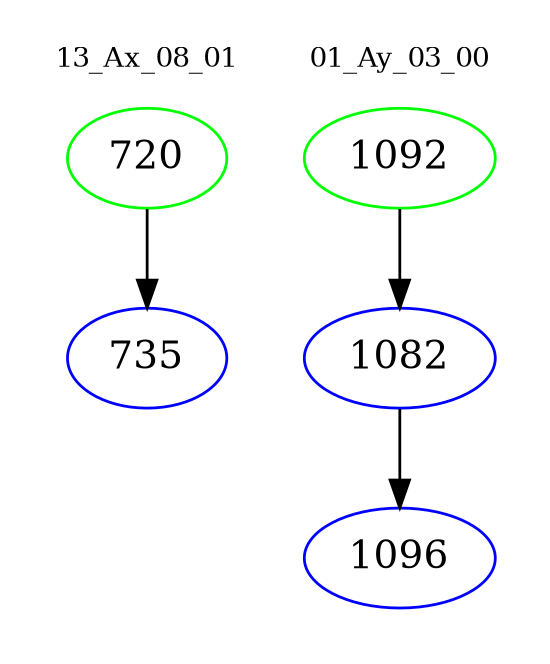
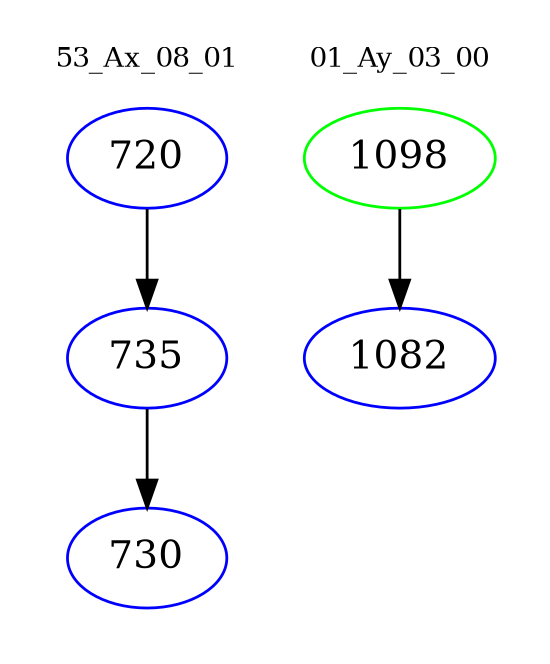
(147, 60) -> (147, 60)
(147, 158) -> (147, 158)
(400, 158) -> (400, 158)
none -> (147, 558)
(400, 558) -> none
